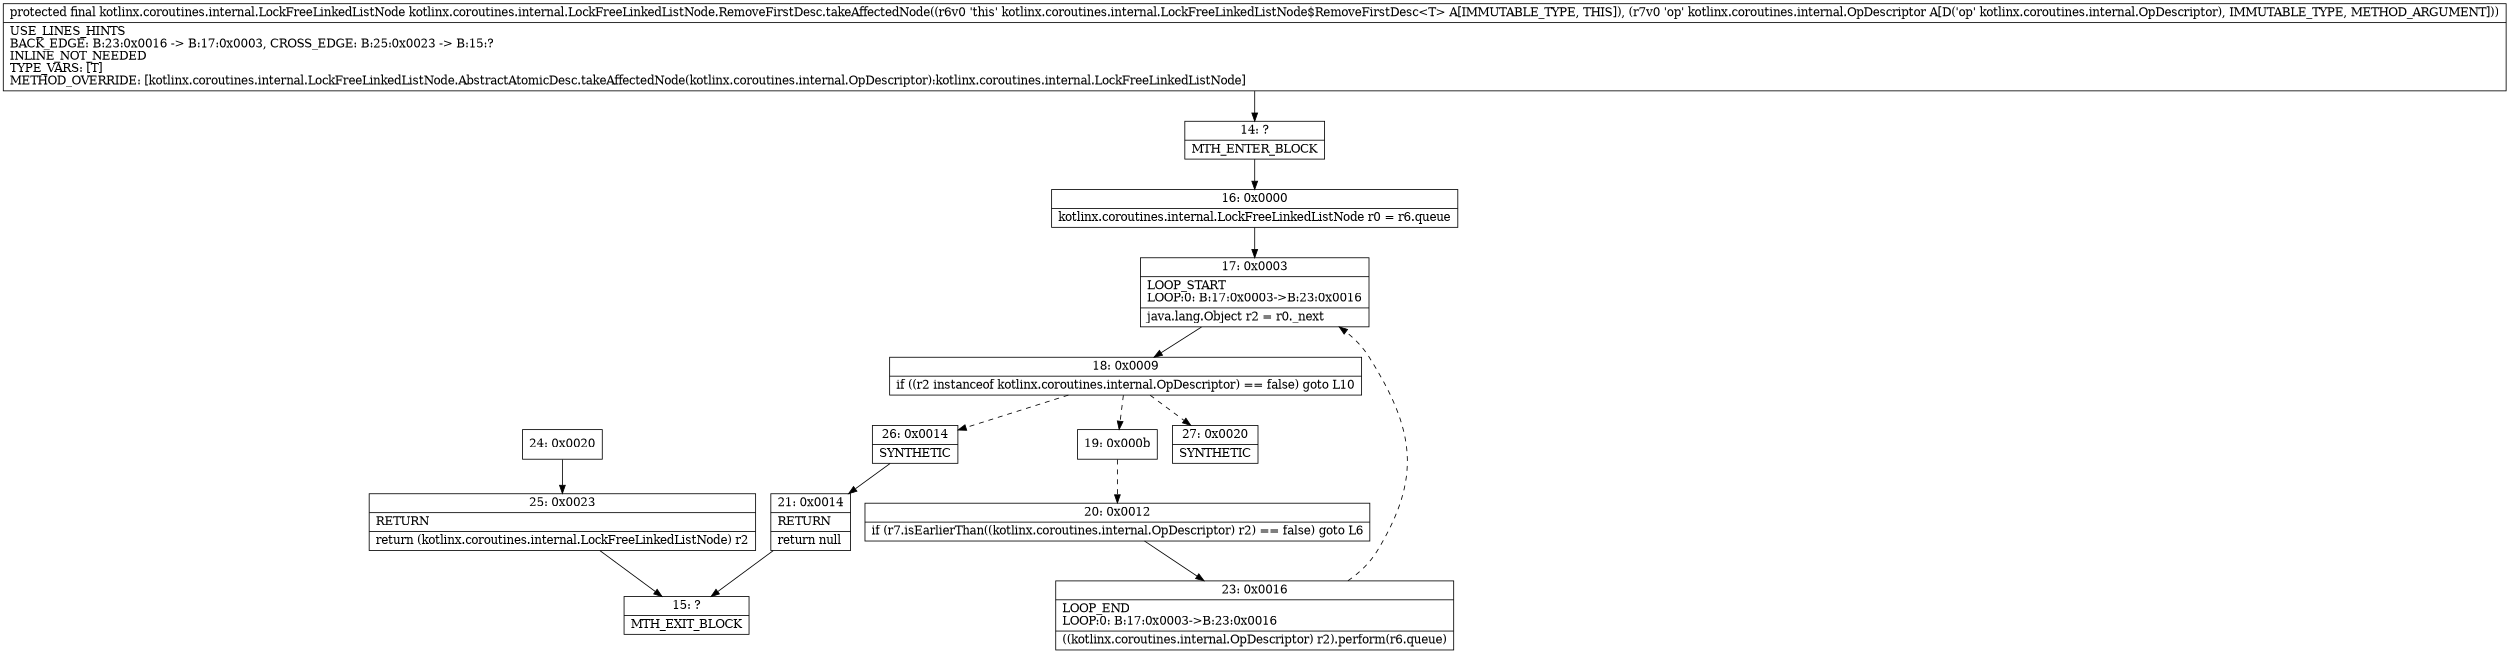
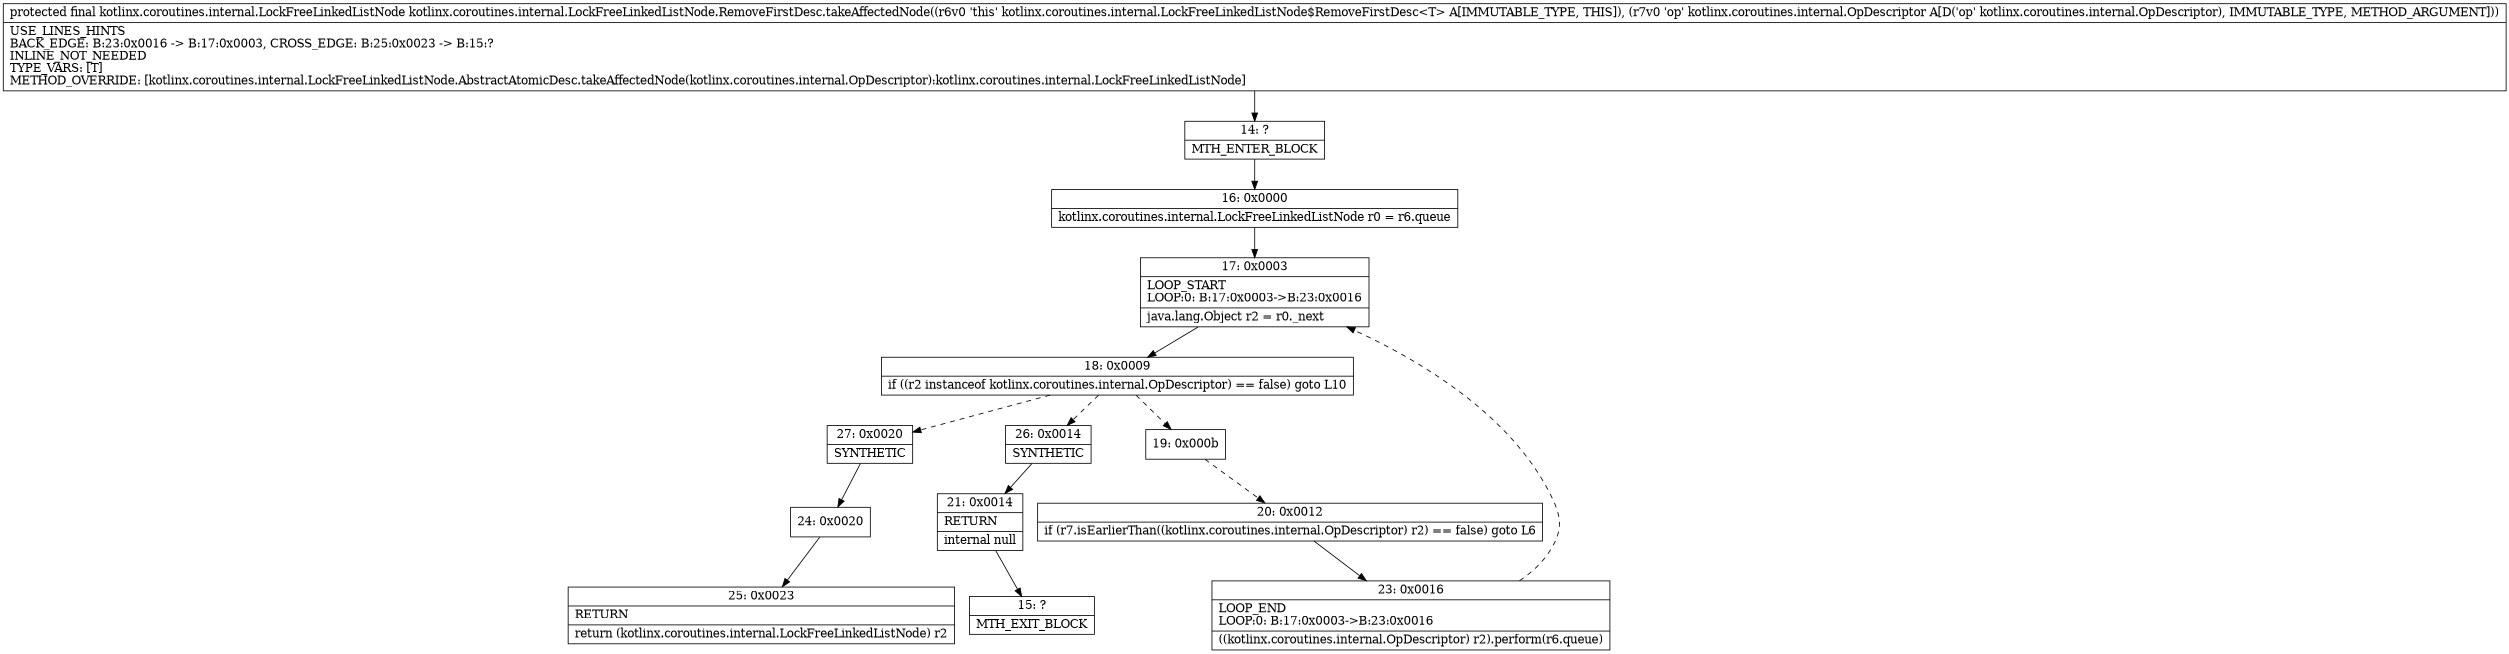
none -> (851, 482)
(809, 541) -> (980, 541)
(628, 571) -> none
